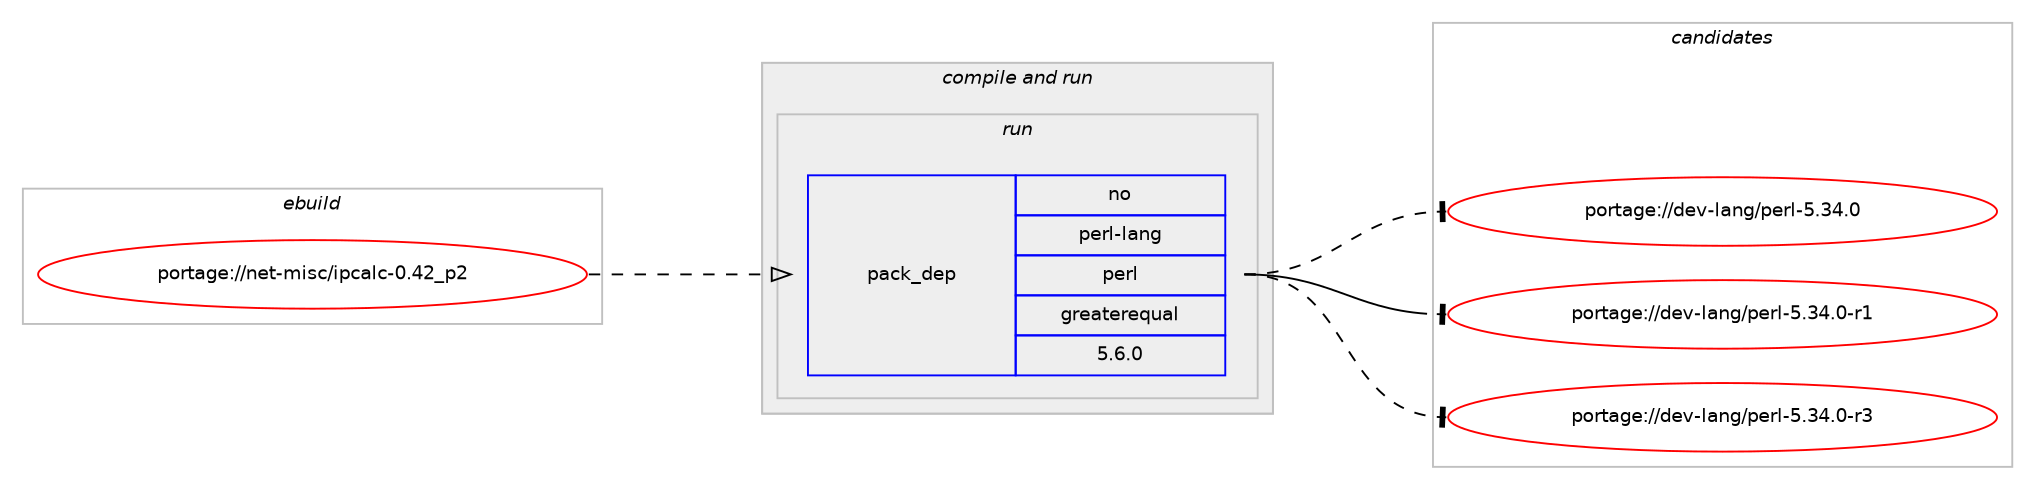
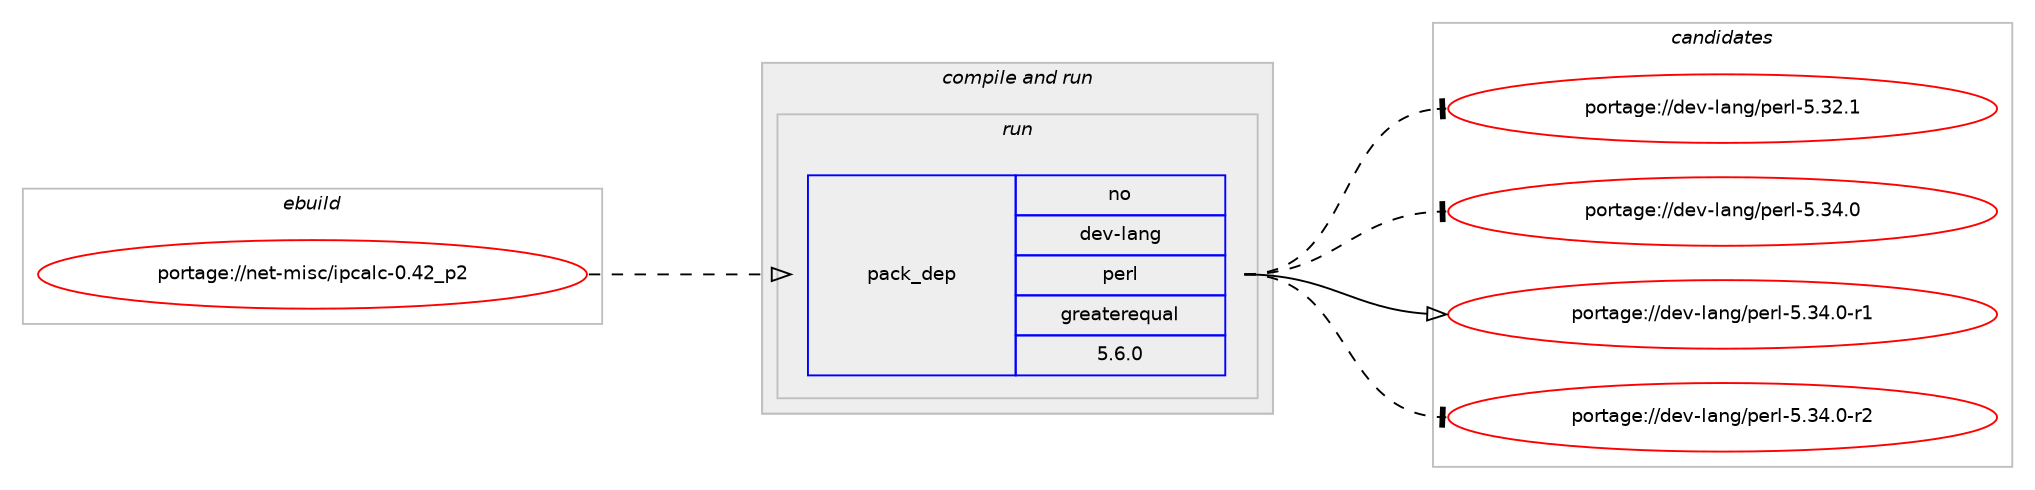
none -> (1723, 109)
(1120, 234) -> (1120, 234)
(1336, 291) -> (1336, 291)
(1723, 417) -> (1723, 417)
